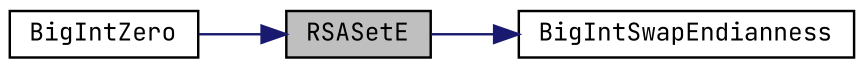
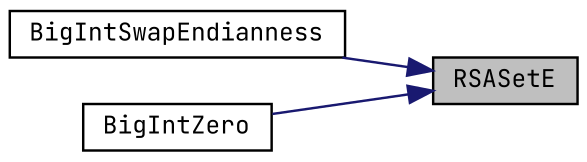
(463, 34) -> (375, 62)
